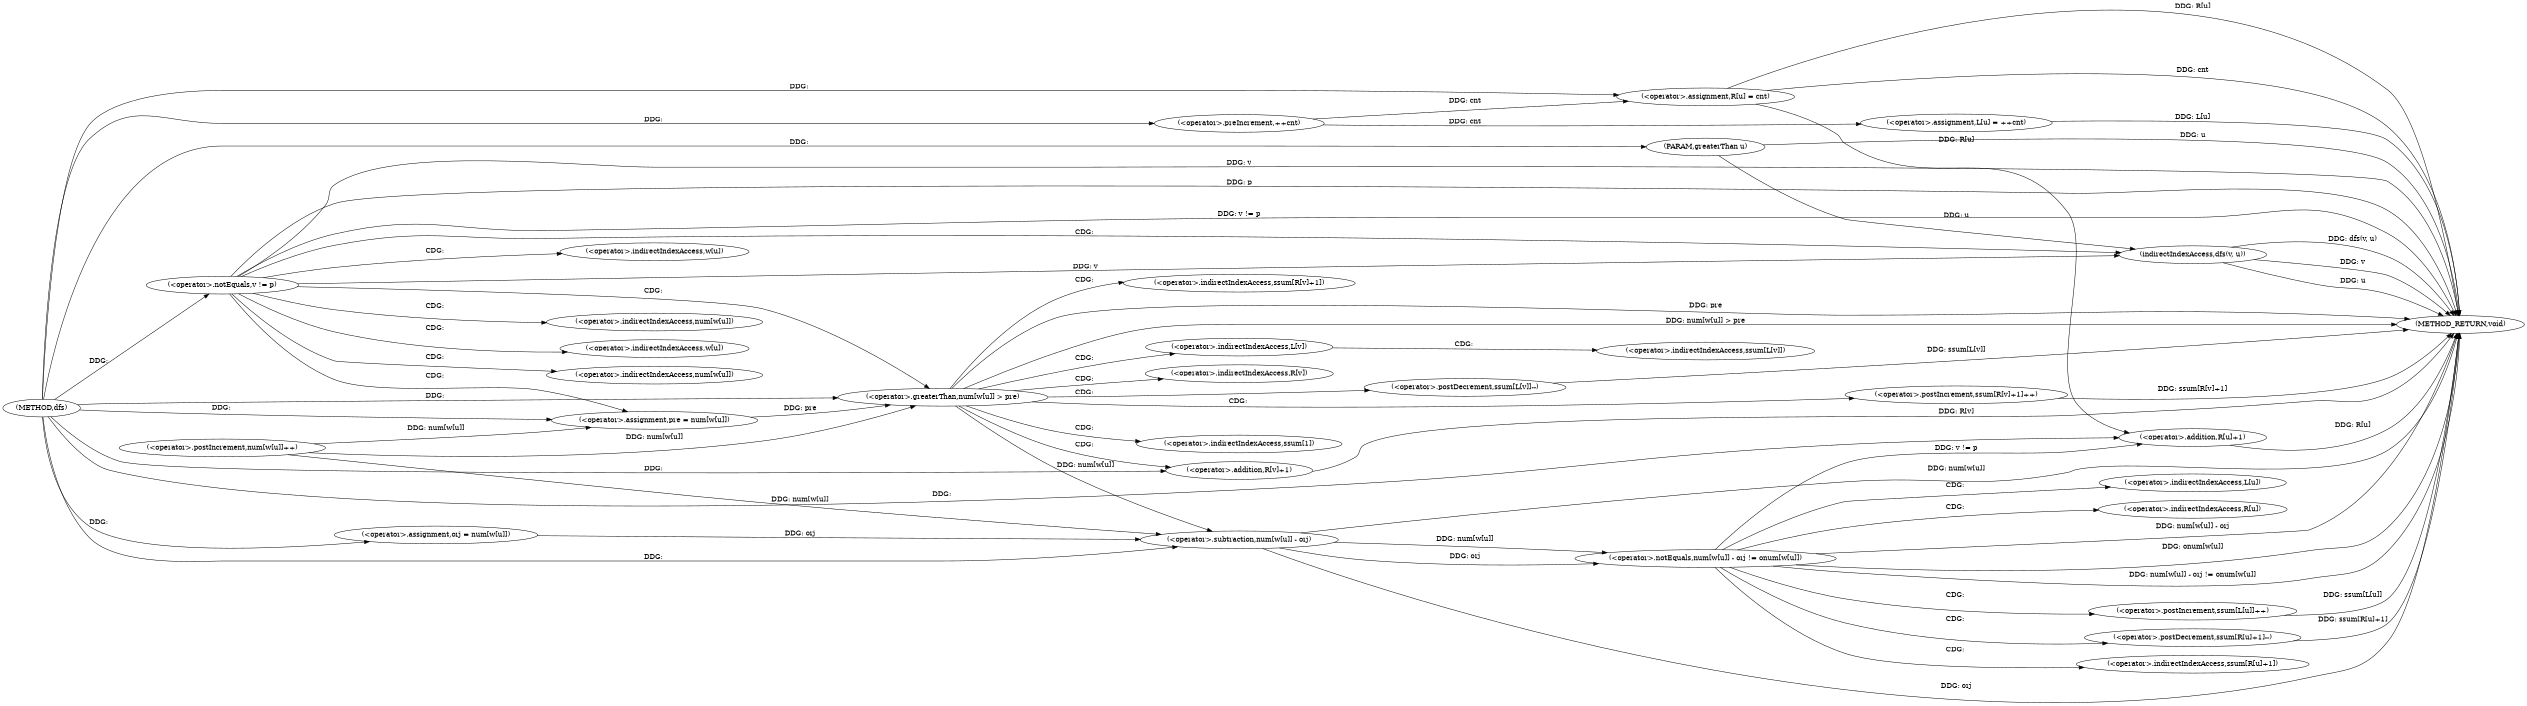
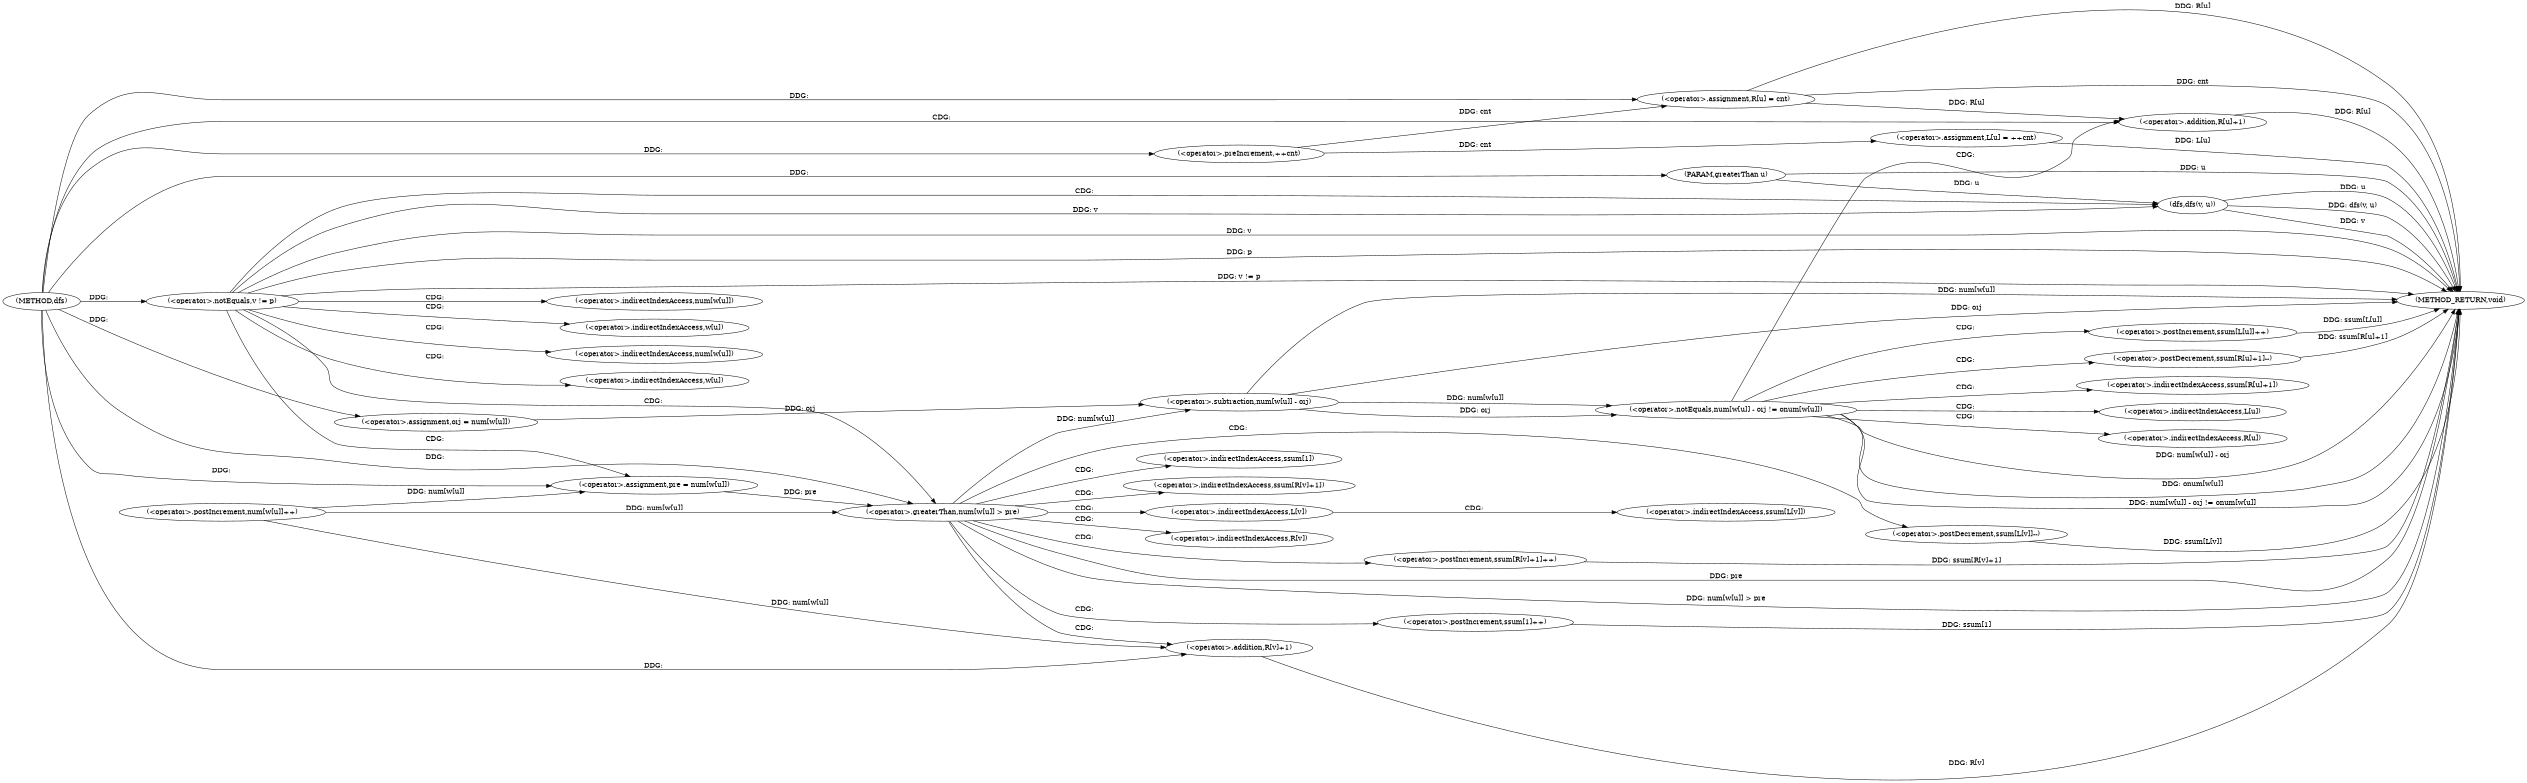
(2193, 255) -> (2193, 205)
(1956, 448) -> (1967, 155)
(943, 494) -> (943, 118)
(722, 499) -> (711, 598)
(563, 561) -> none
none -> (1475, 622)
